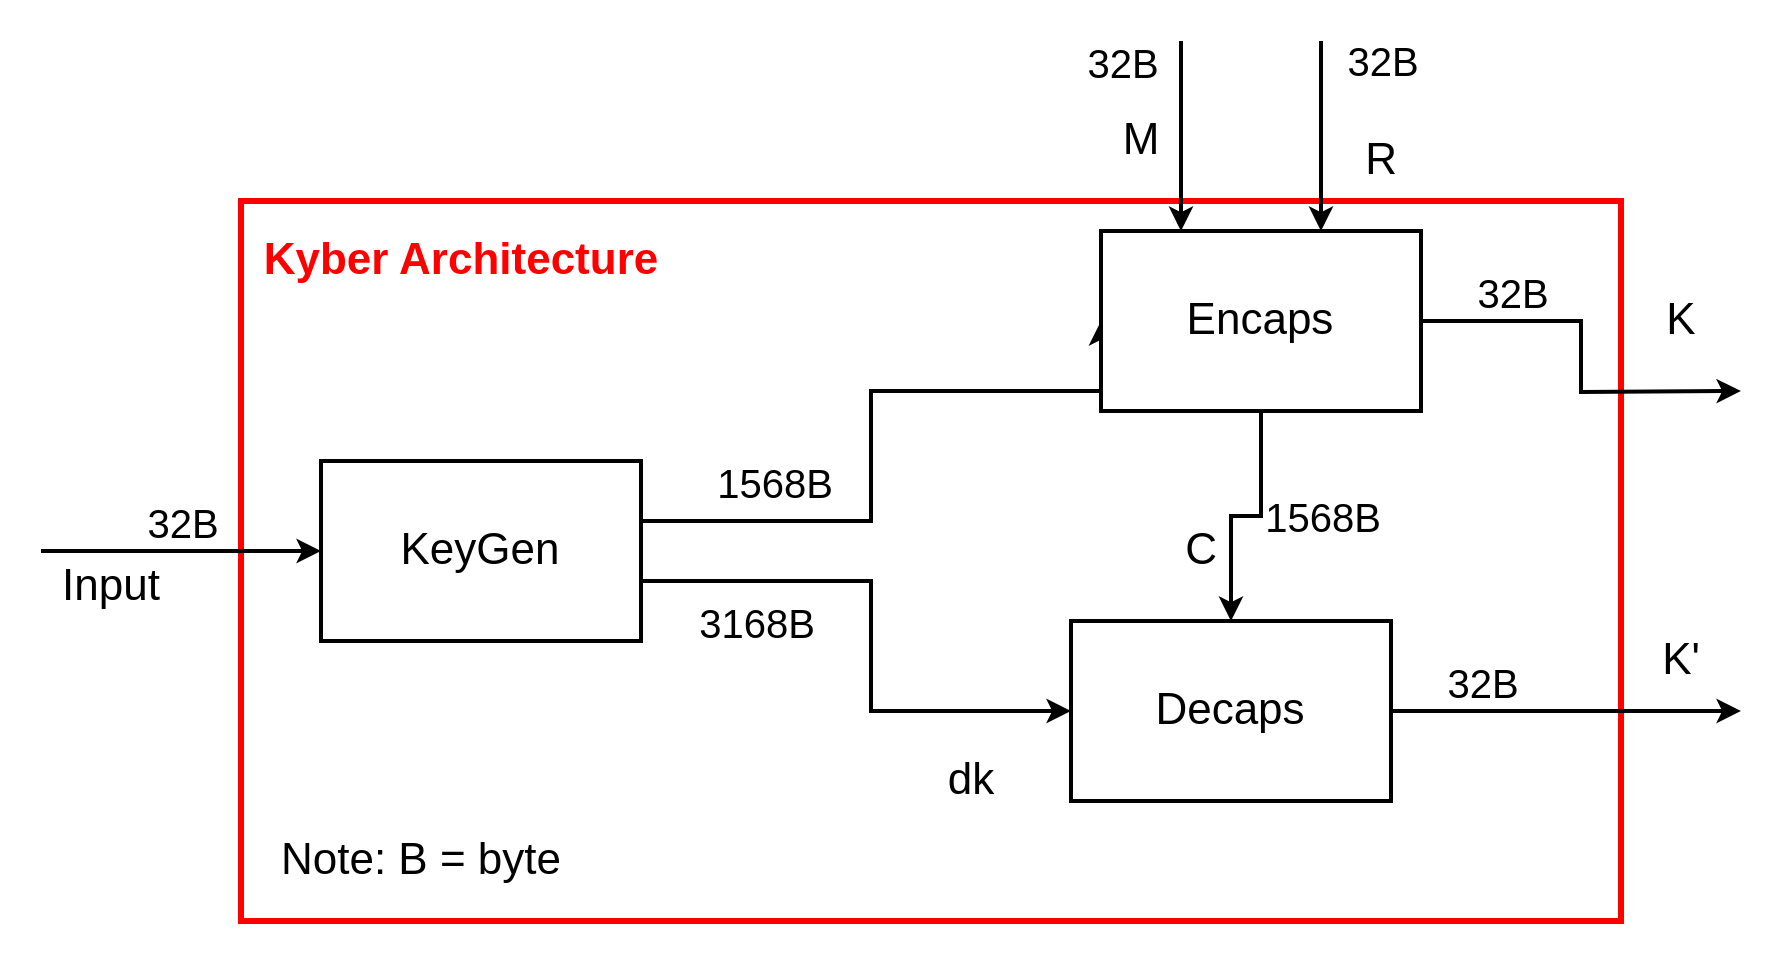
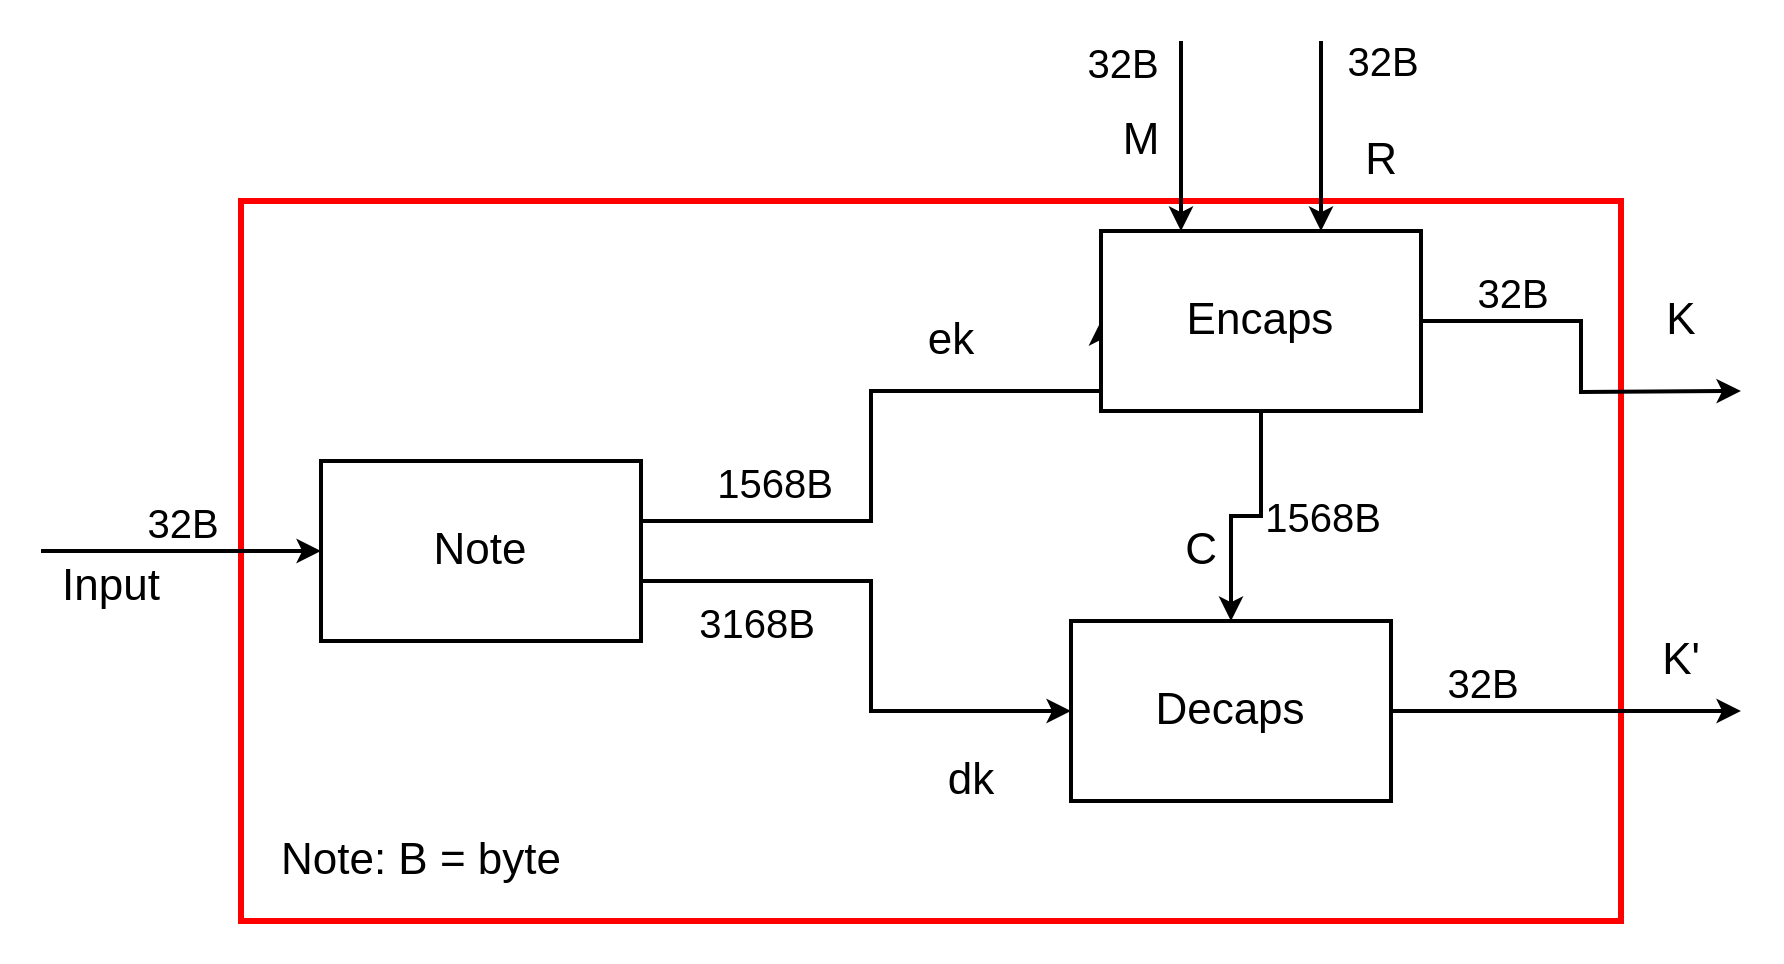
(461, 261) -> none
none -> (951, 341)
(481, 551) -> (481, 551)
